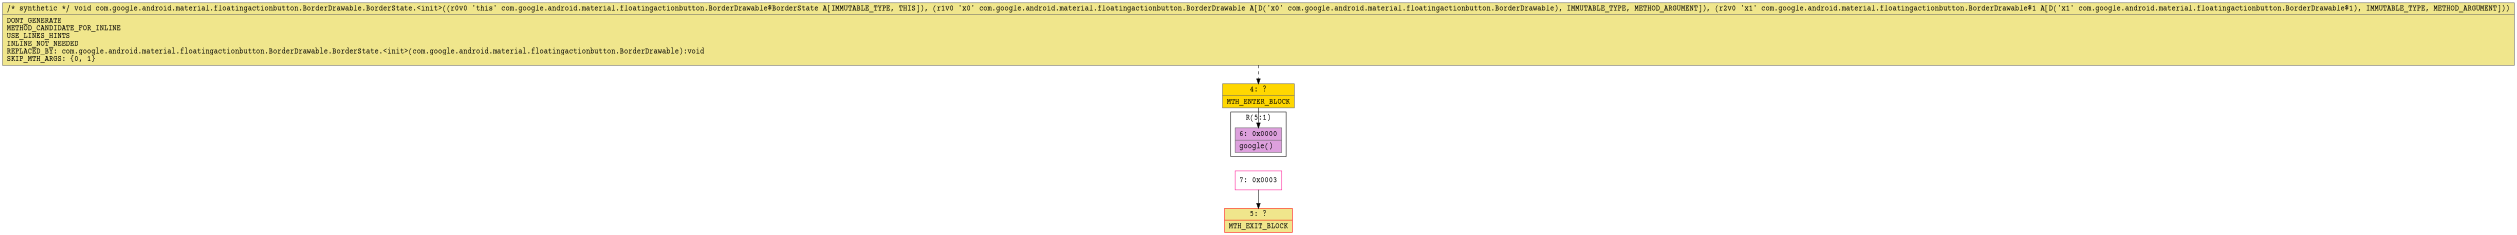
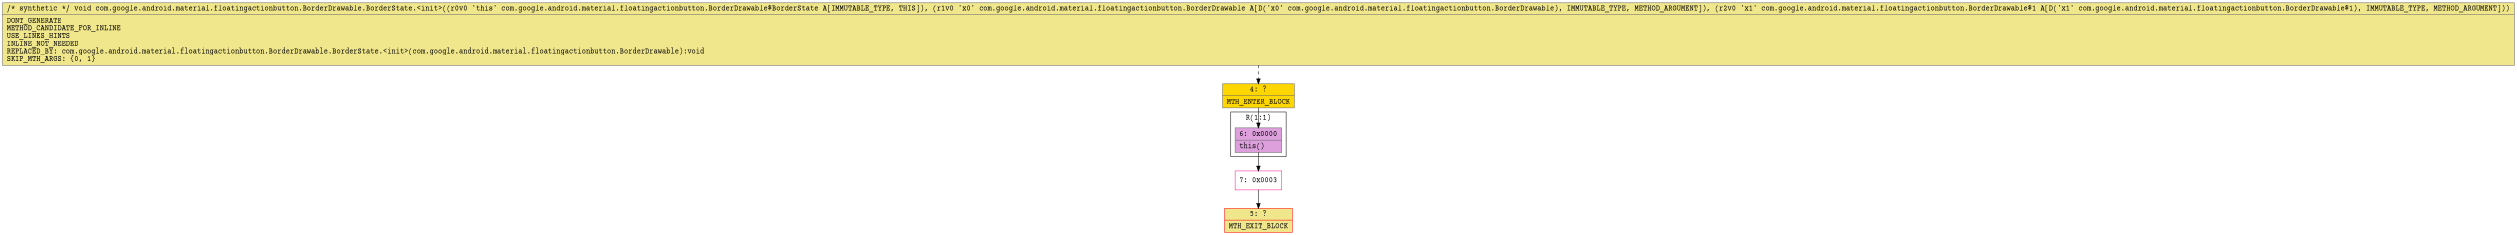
(1258, 118) -> (1258, 118)
(1256, 146) -> (1252, 146)
none -> (1258, 160)
